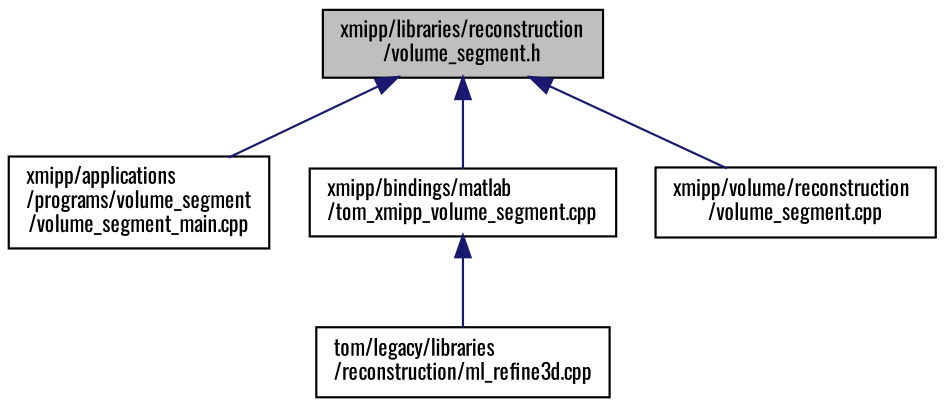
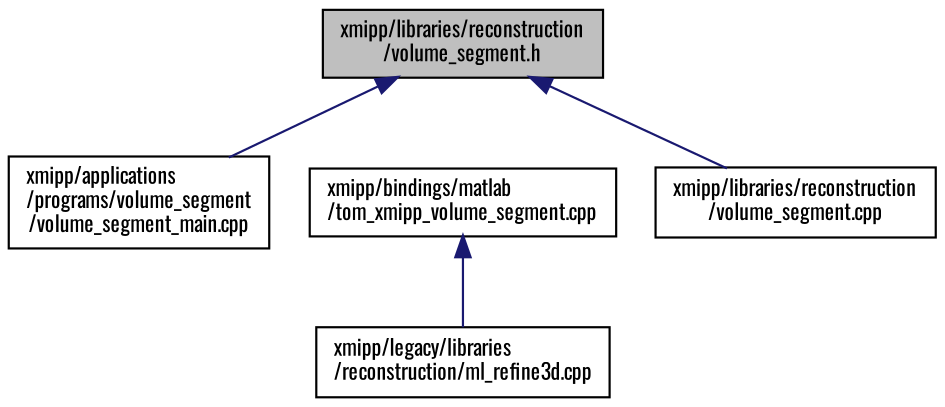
(463, 134) -> none
(796, 202) -> (796, 202)
(463, 362) -> (463, 362)
